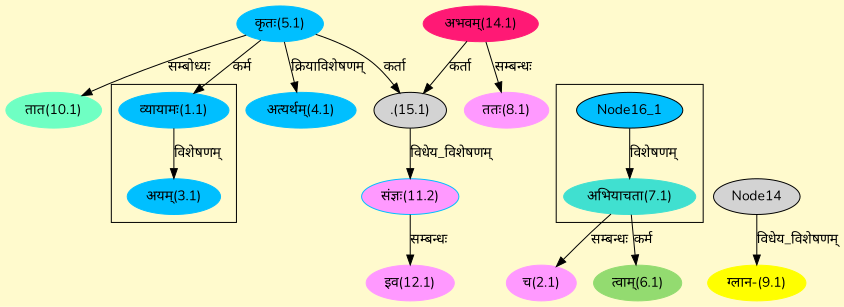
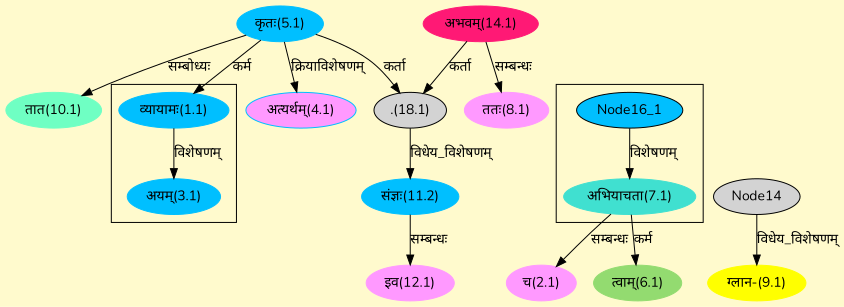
(301, 110) -> (301, 110)
(410, 110) -> (410, 110)
(410, 197) -> (410, 197)
